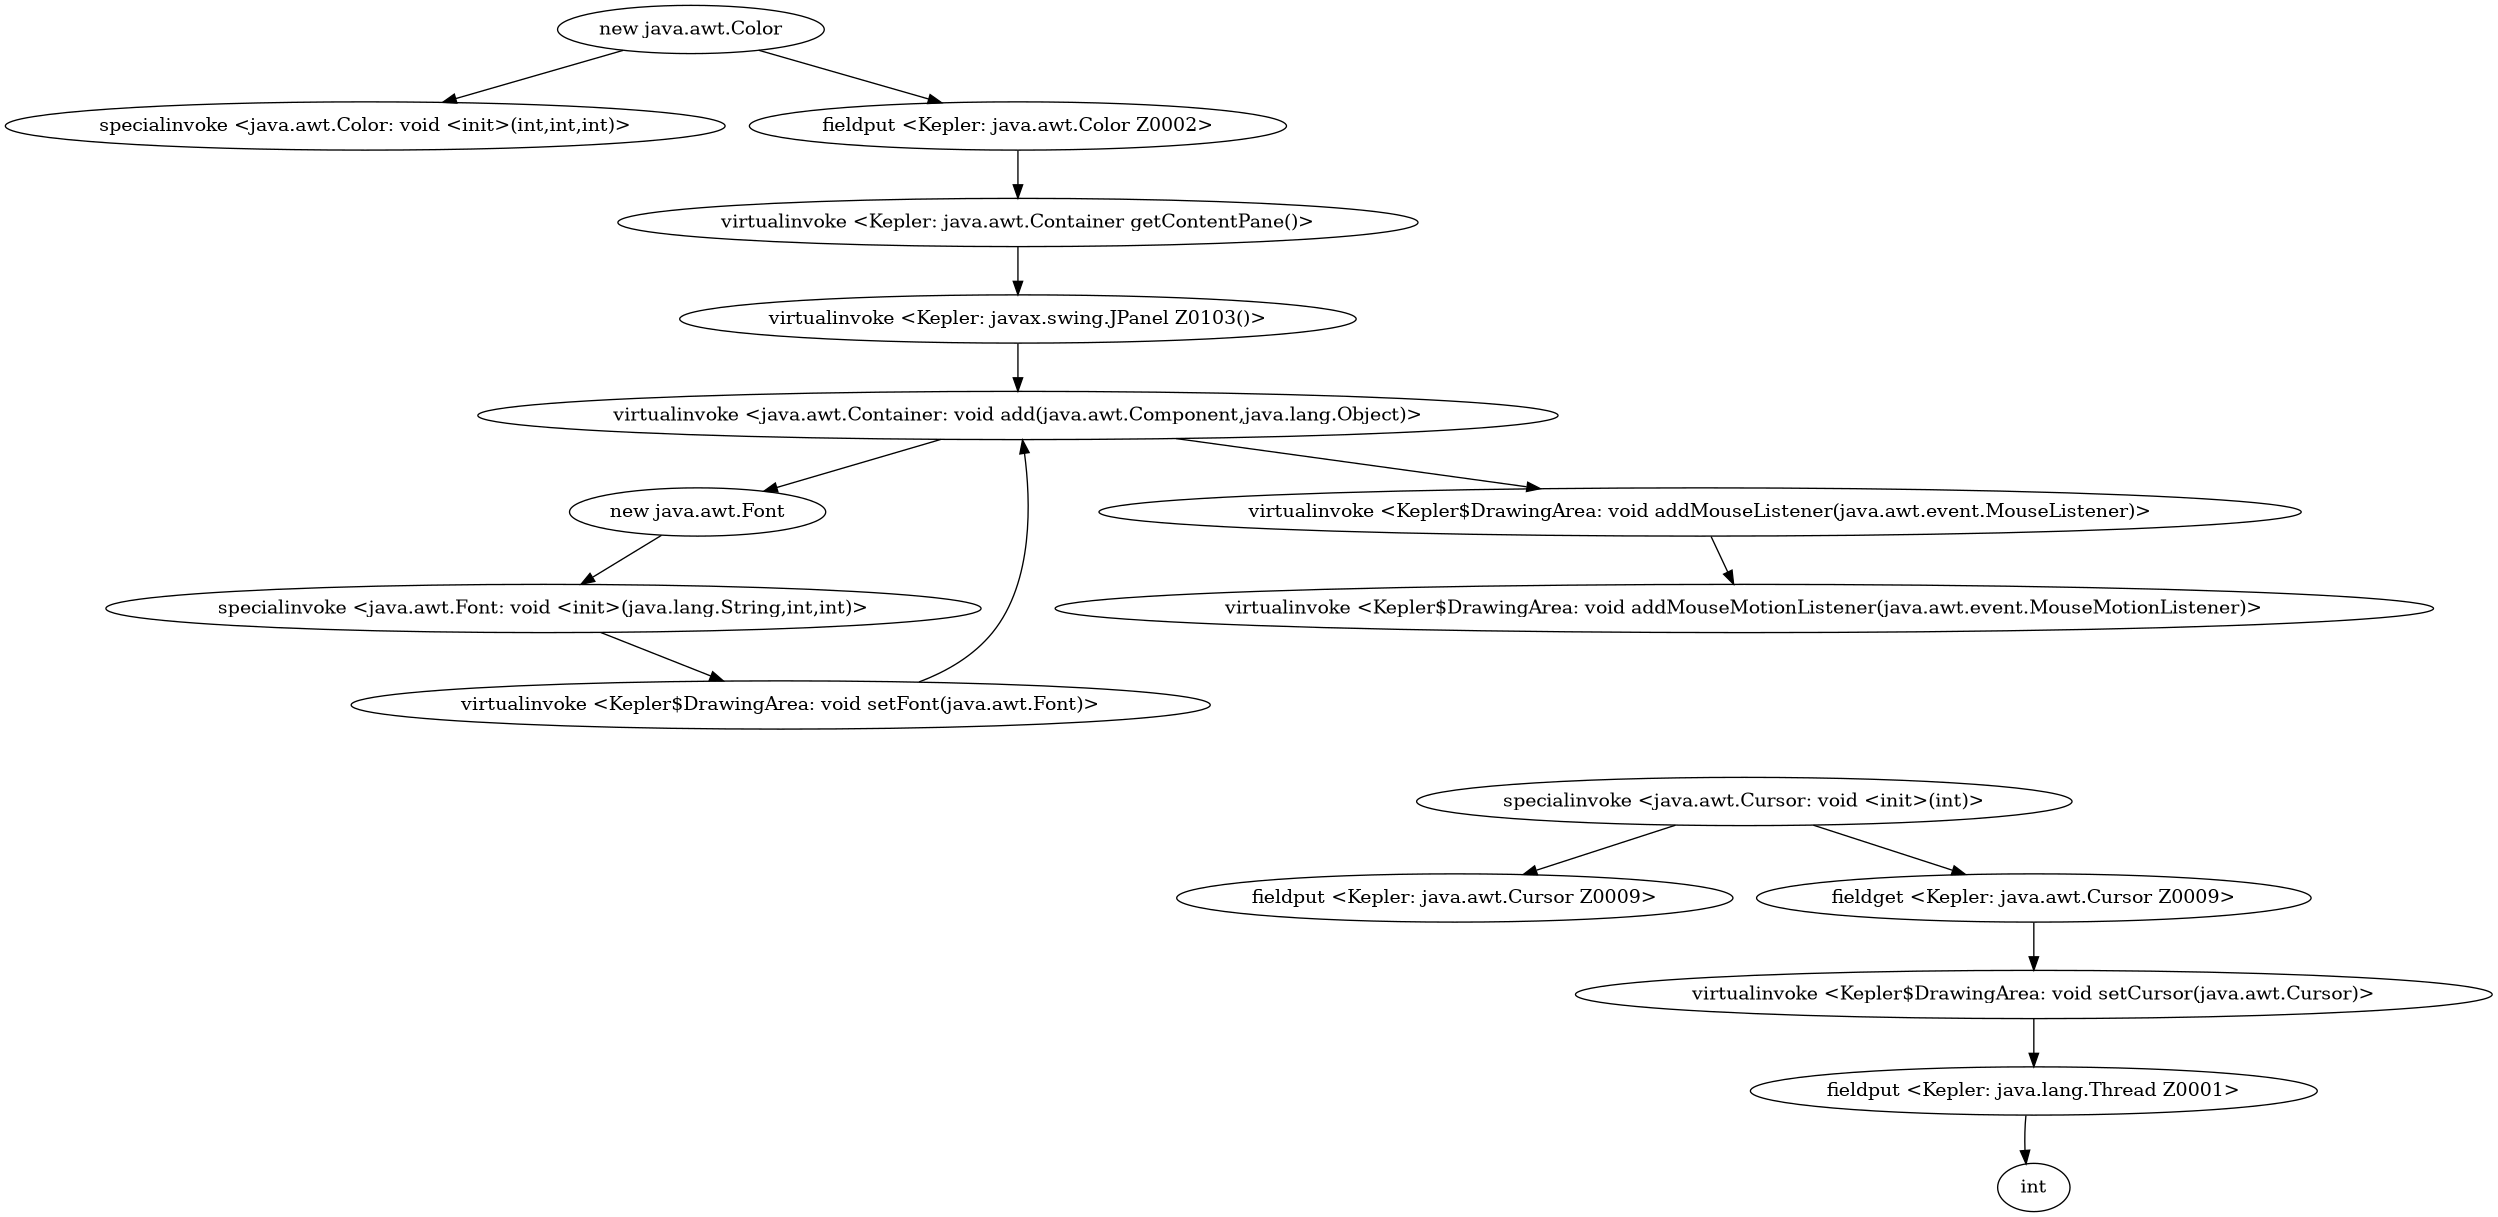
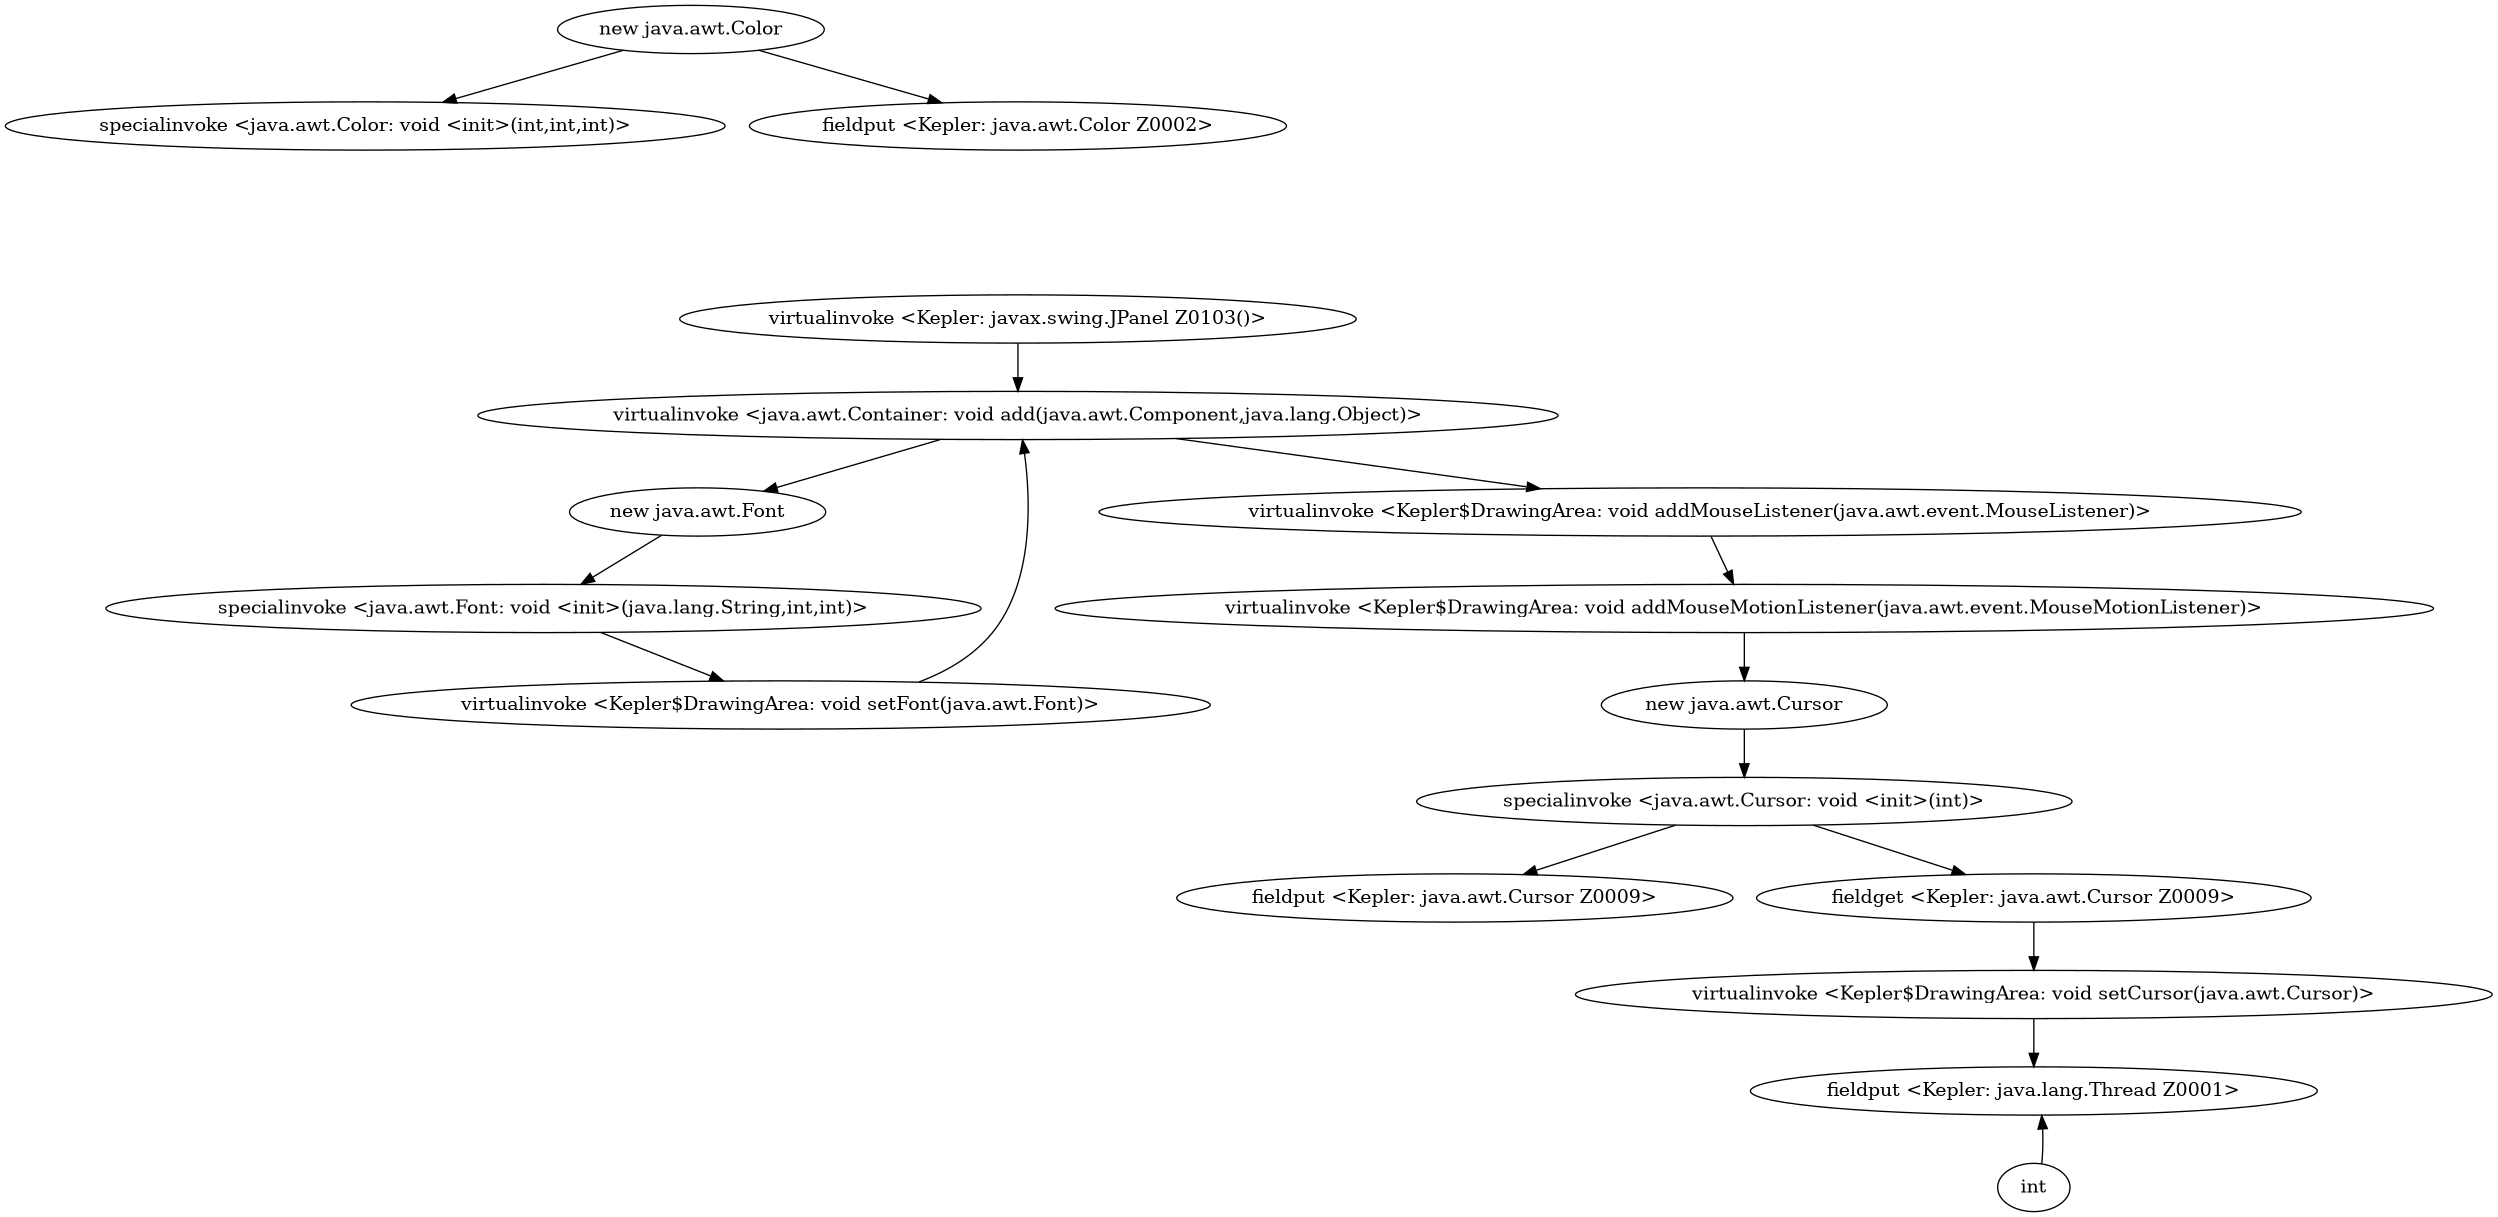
(1018, 222) -> none
none -> (1744, 705)
(2025, 1133) -> (2043, 1147)
